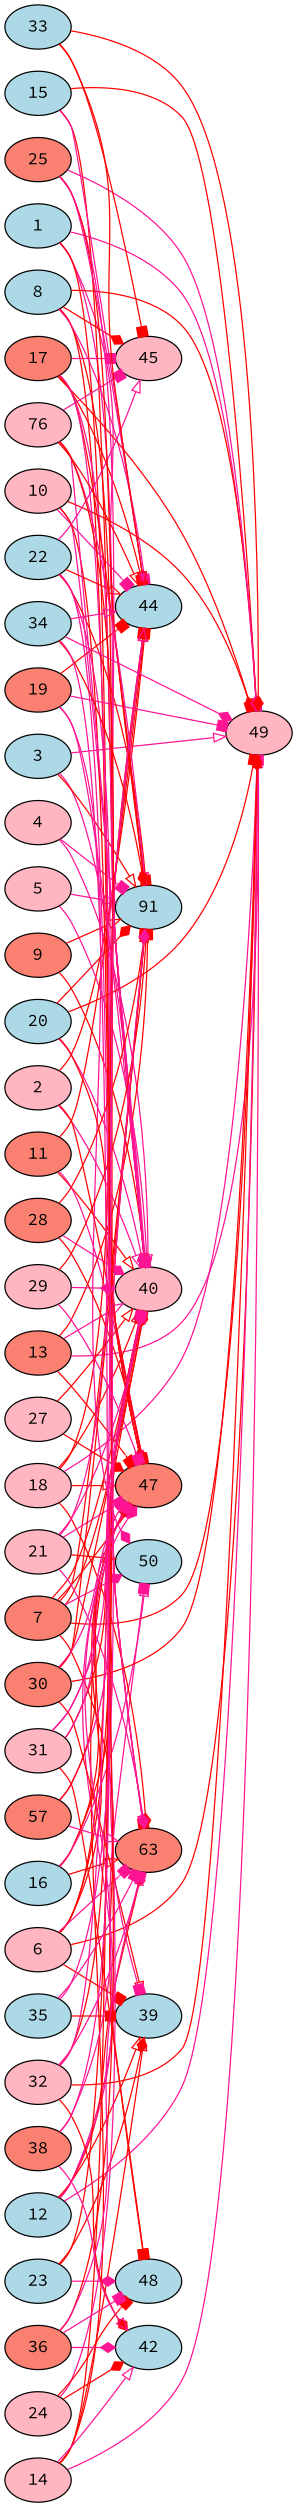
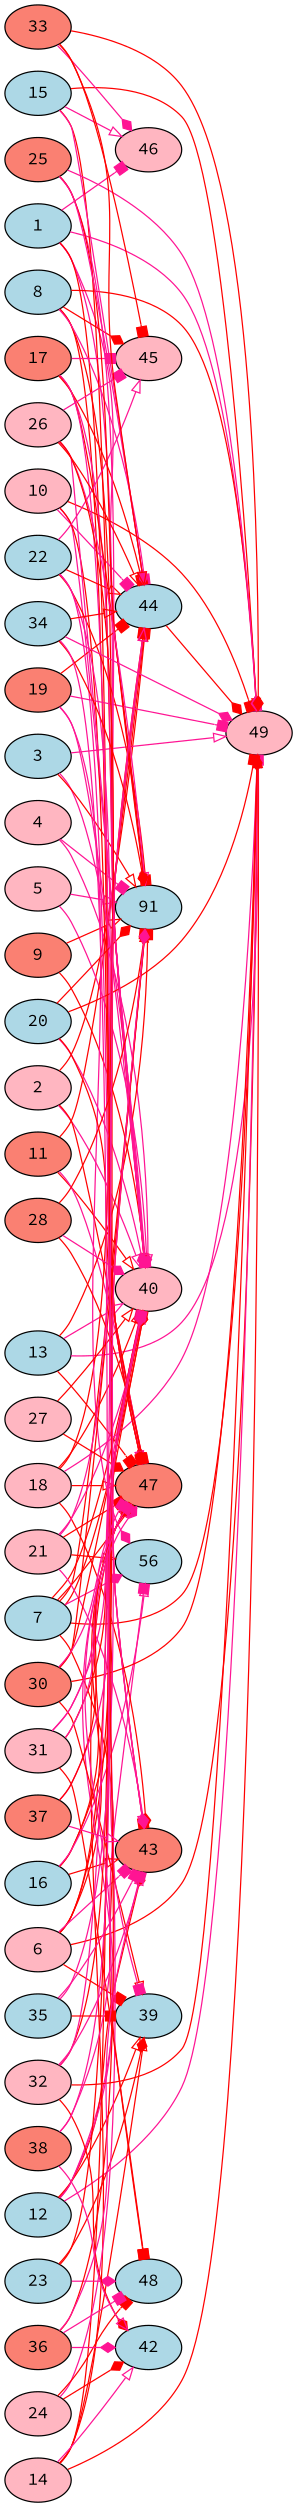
(38, 27) -> (38, 27)
none -> (149, 150)
(38, 425) -> (38, 425)
(176, 523) -> (199, 664)
(87, 616) -> (87, 616)
(38, 1287) -> none
(38, 1353) -> (38, 1353)
(88, 1522) -> (88, 1522)
(149, 1562) -> (149, 1562)
(38, 1618) -> (38, 1618)
(249, 1650) -> (249, 1650)
(38, 1817) -> (38, 1817)
(149, 1850) -> (149, 1850)
